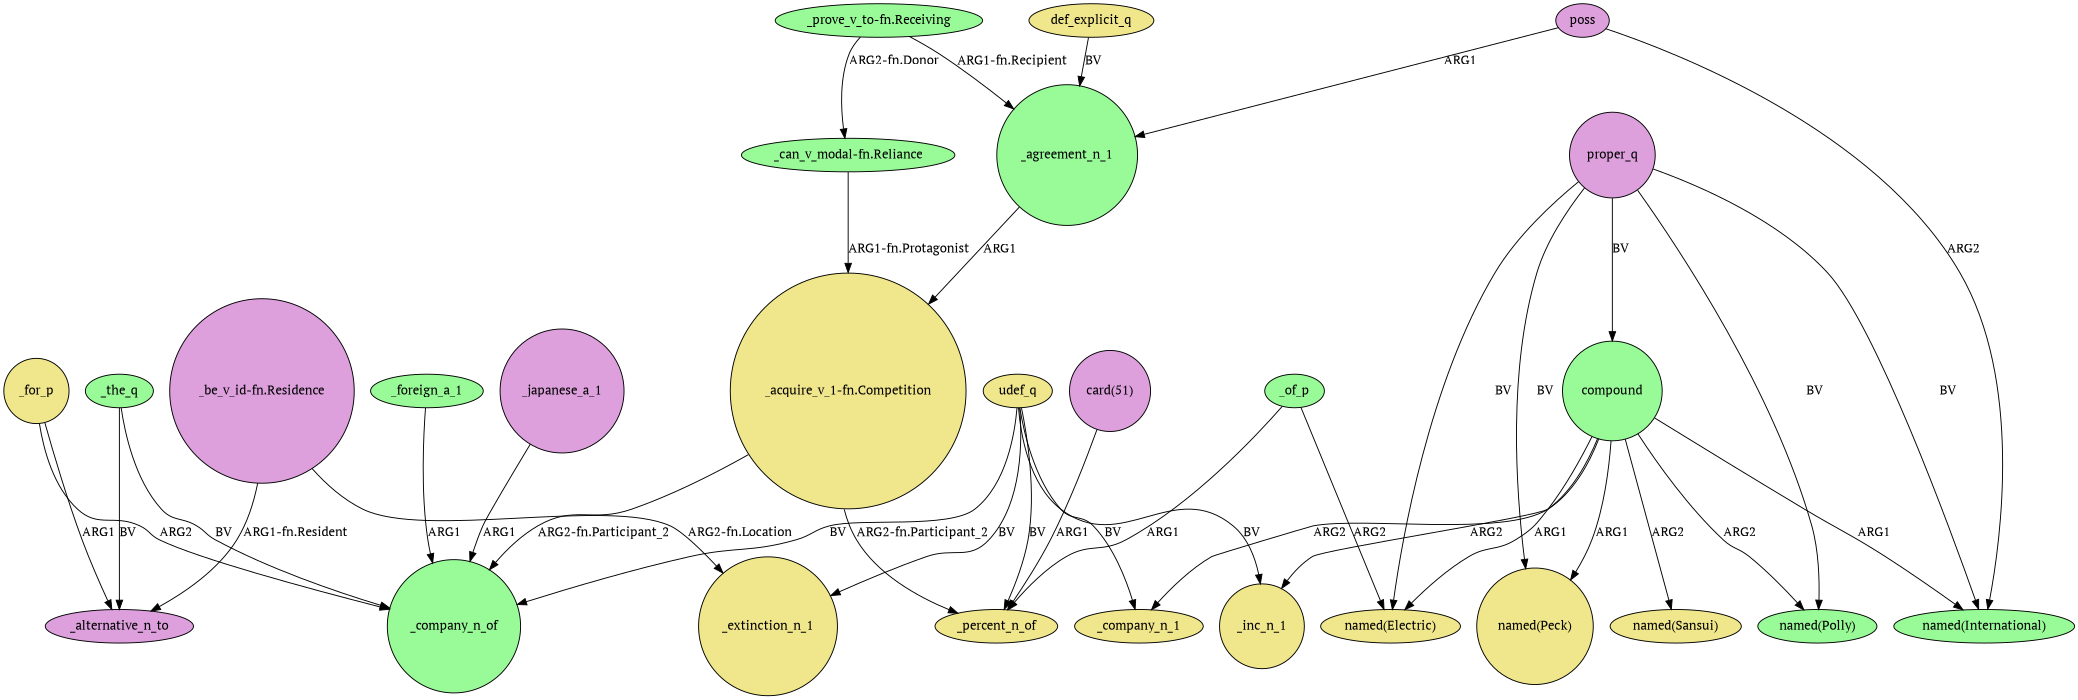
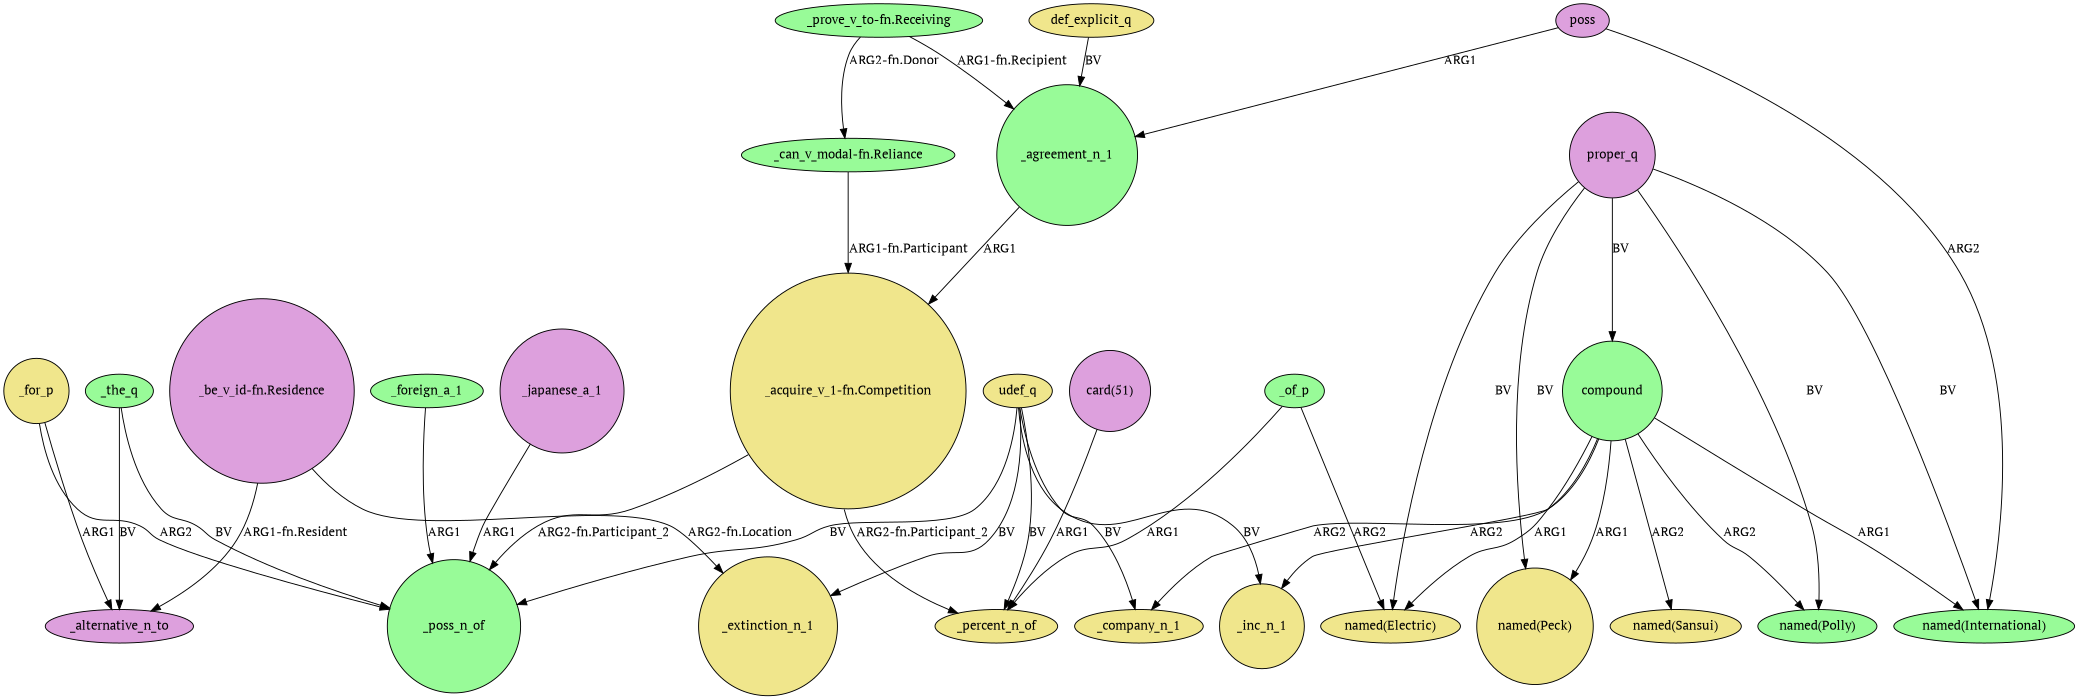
(909, 249) -> (909, 249)
(454, 626) -> (454, 626)
